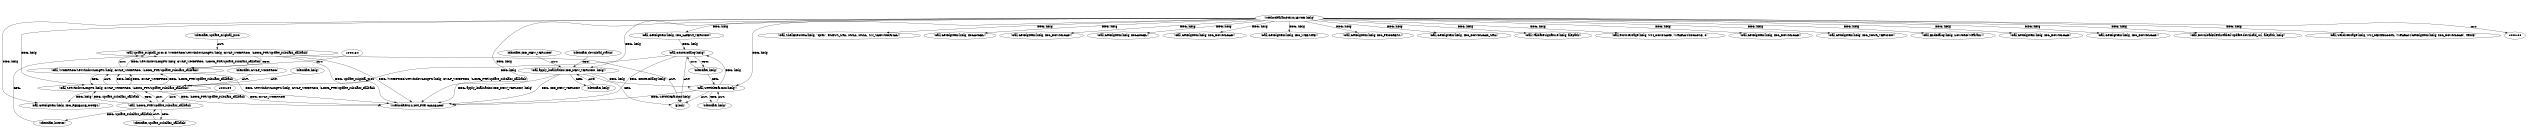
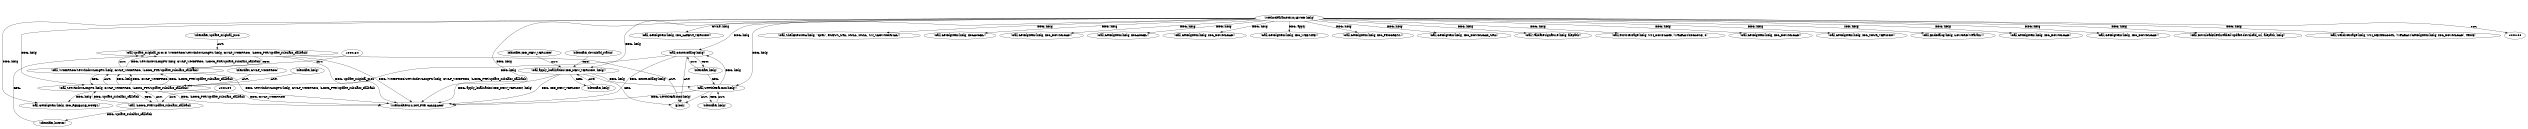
(720, 27) -> (720, 27)
(1297, 27) -> (1297, 27)
(1851, 27) -> (1851, 27)
(2474, 27) -> (2474, 27)
(681, 43) -> (975, 20)
(160, 123) -> none
